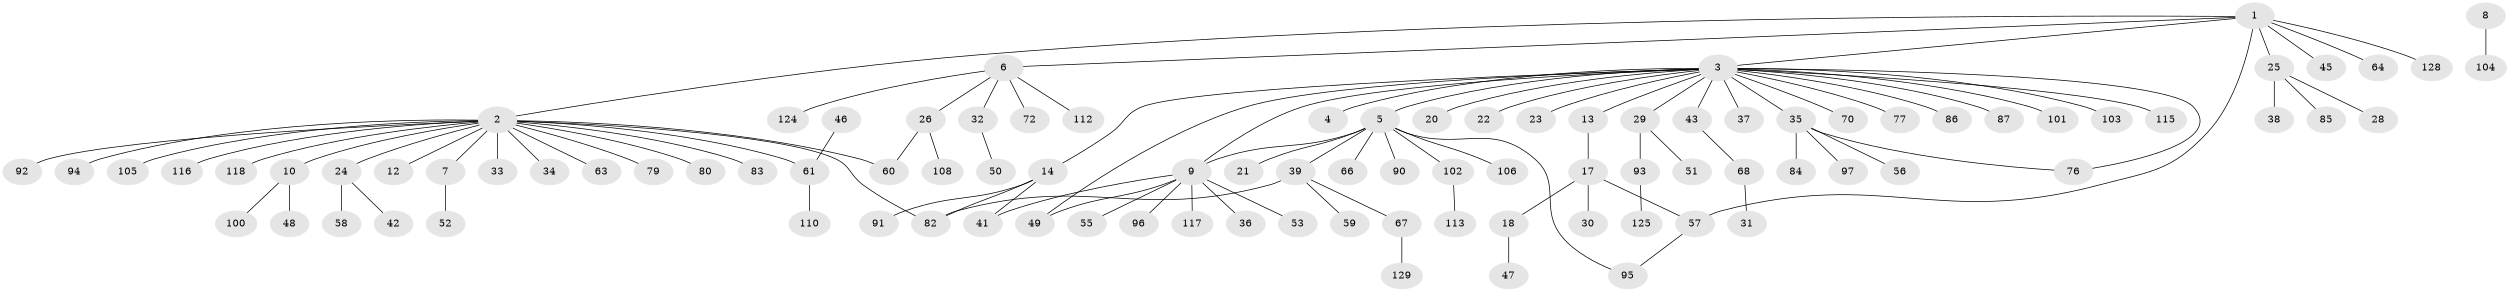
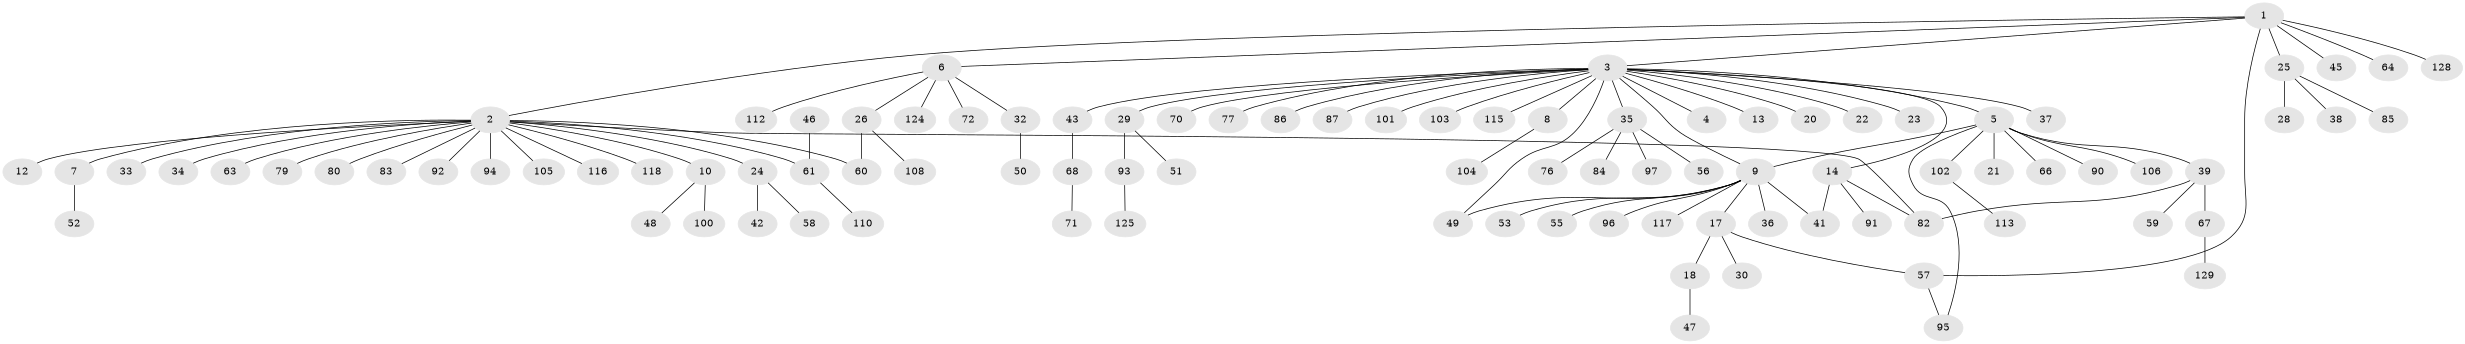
(2036, 79) -> (1578, 94)
(1588, 146) -> (1736, 198)
(1747, 224) -> (1072, 224)
